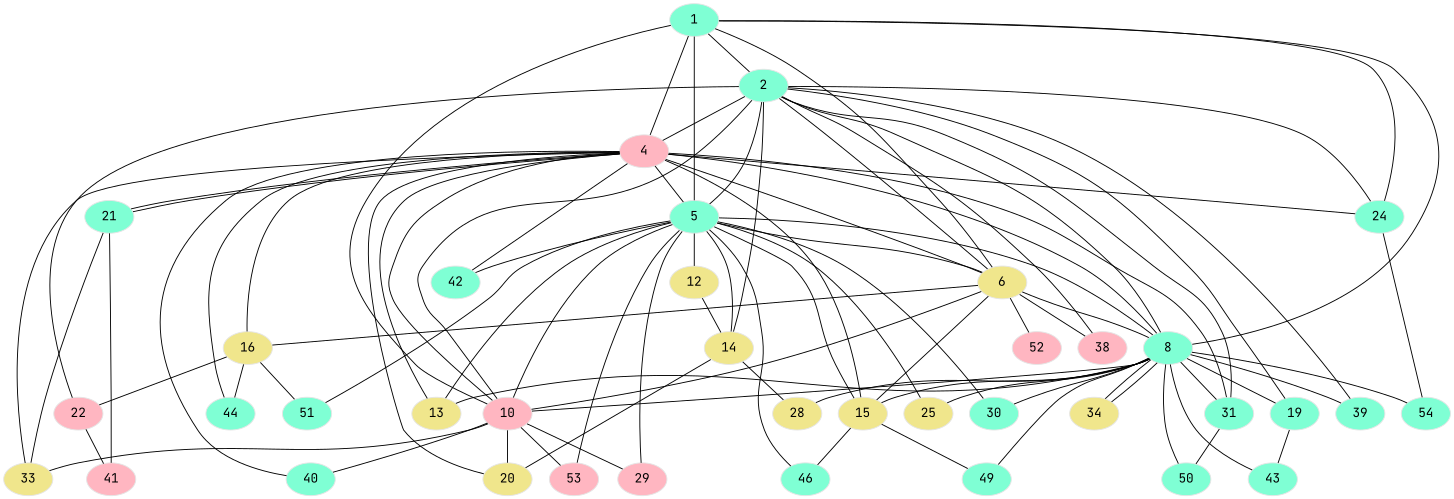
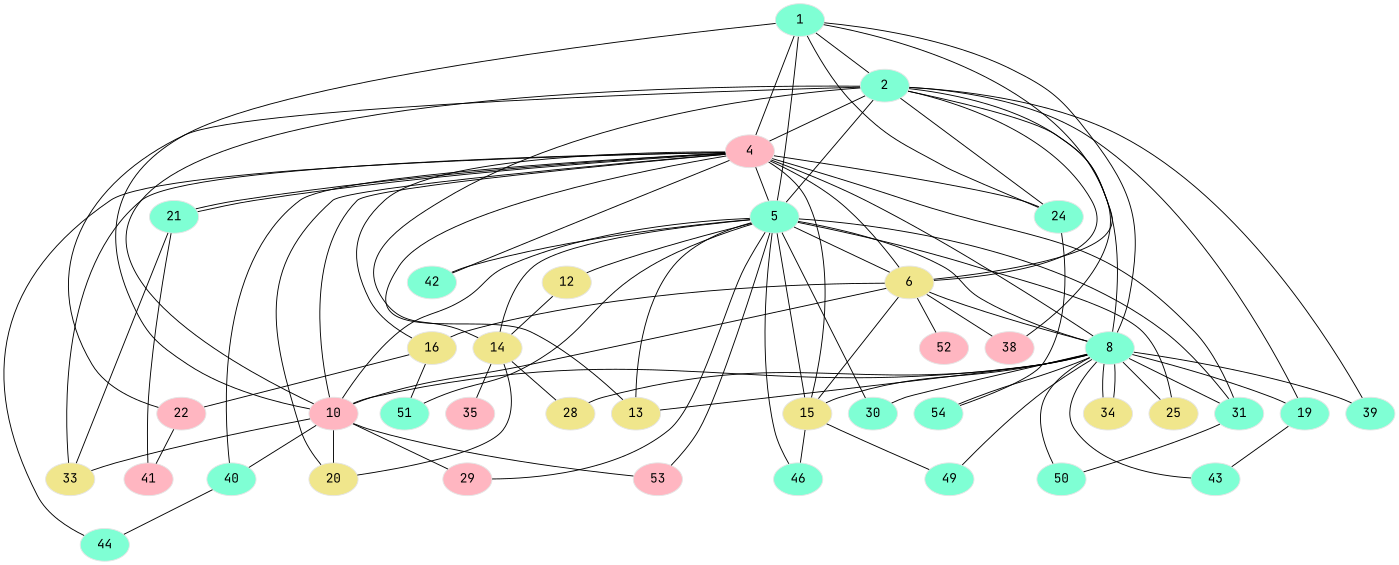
(1065, 198) -> (1045, 269)
(239, 381) -> (168, 512)
none -> (470, 414)
